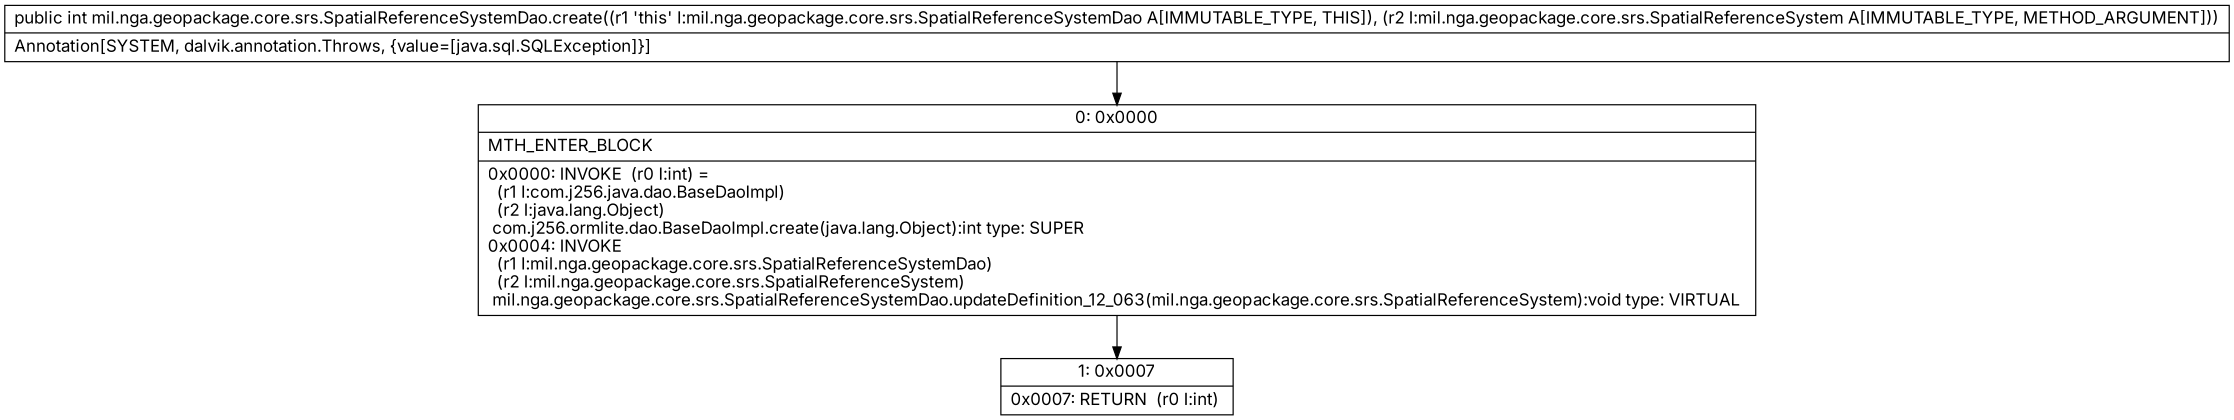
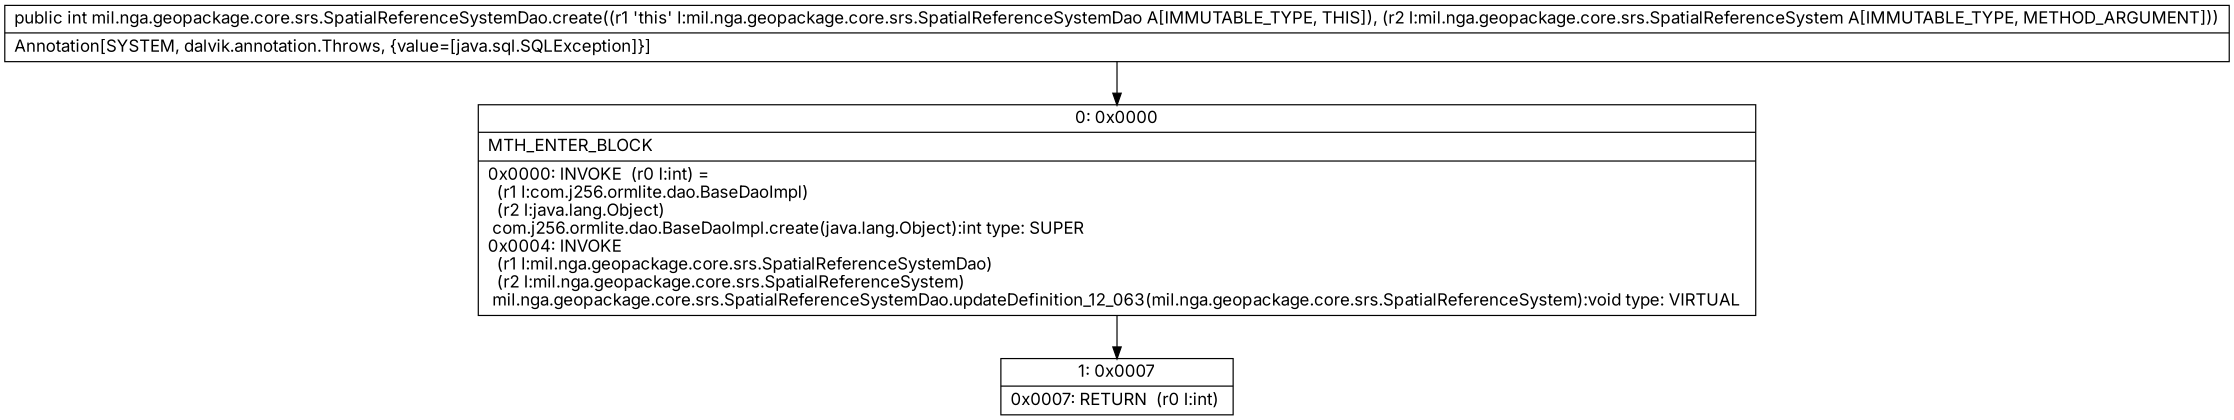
(637, 193) -> (648, 193)
